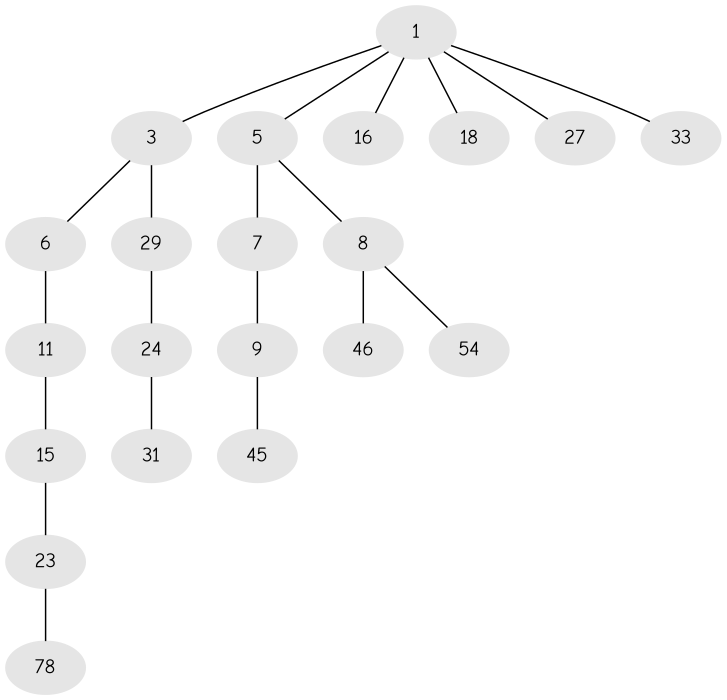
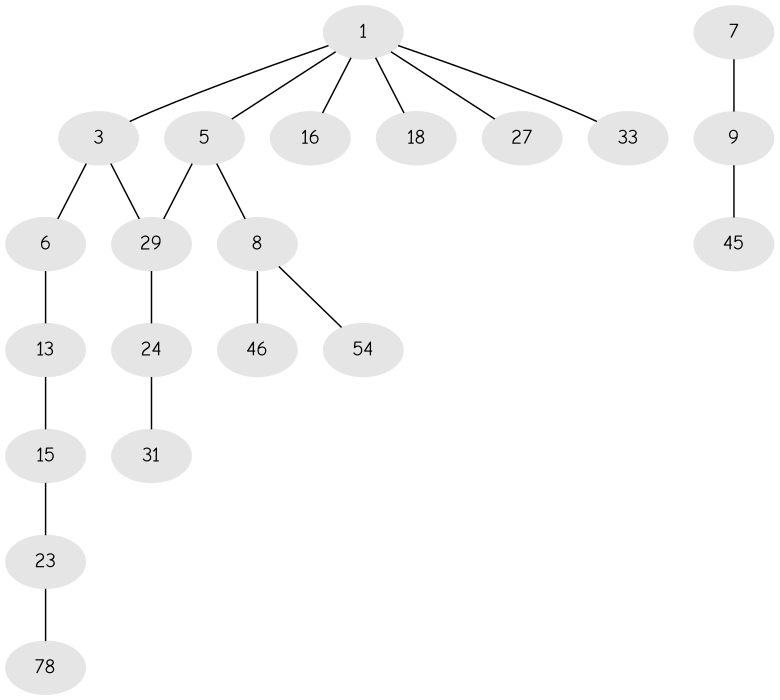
(257, 191) -> (178, 191)
(46, 350) -> (46, 350)
